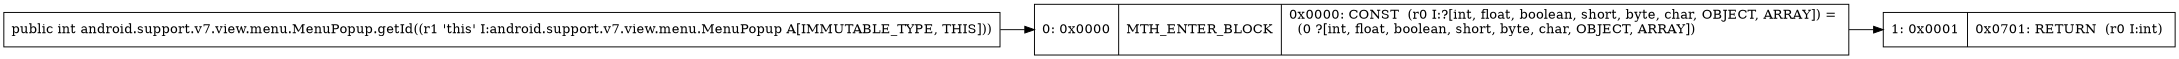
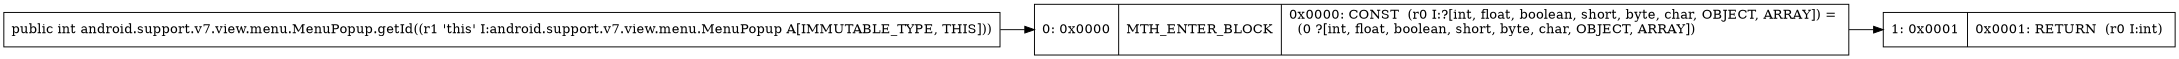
(2071, 29) -> (2071, 29)
